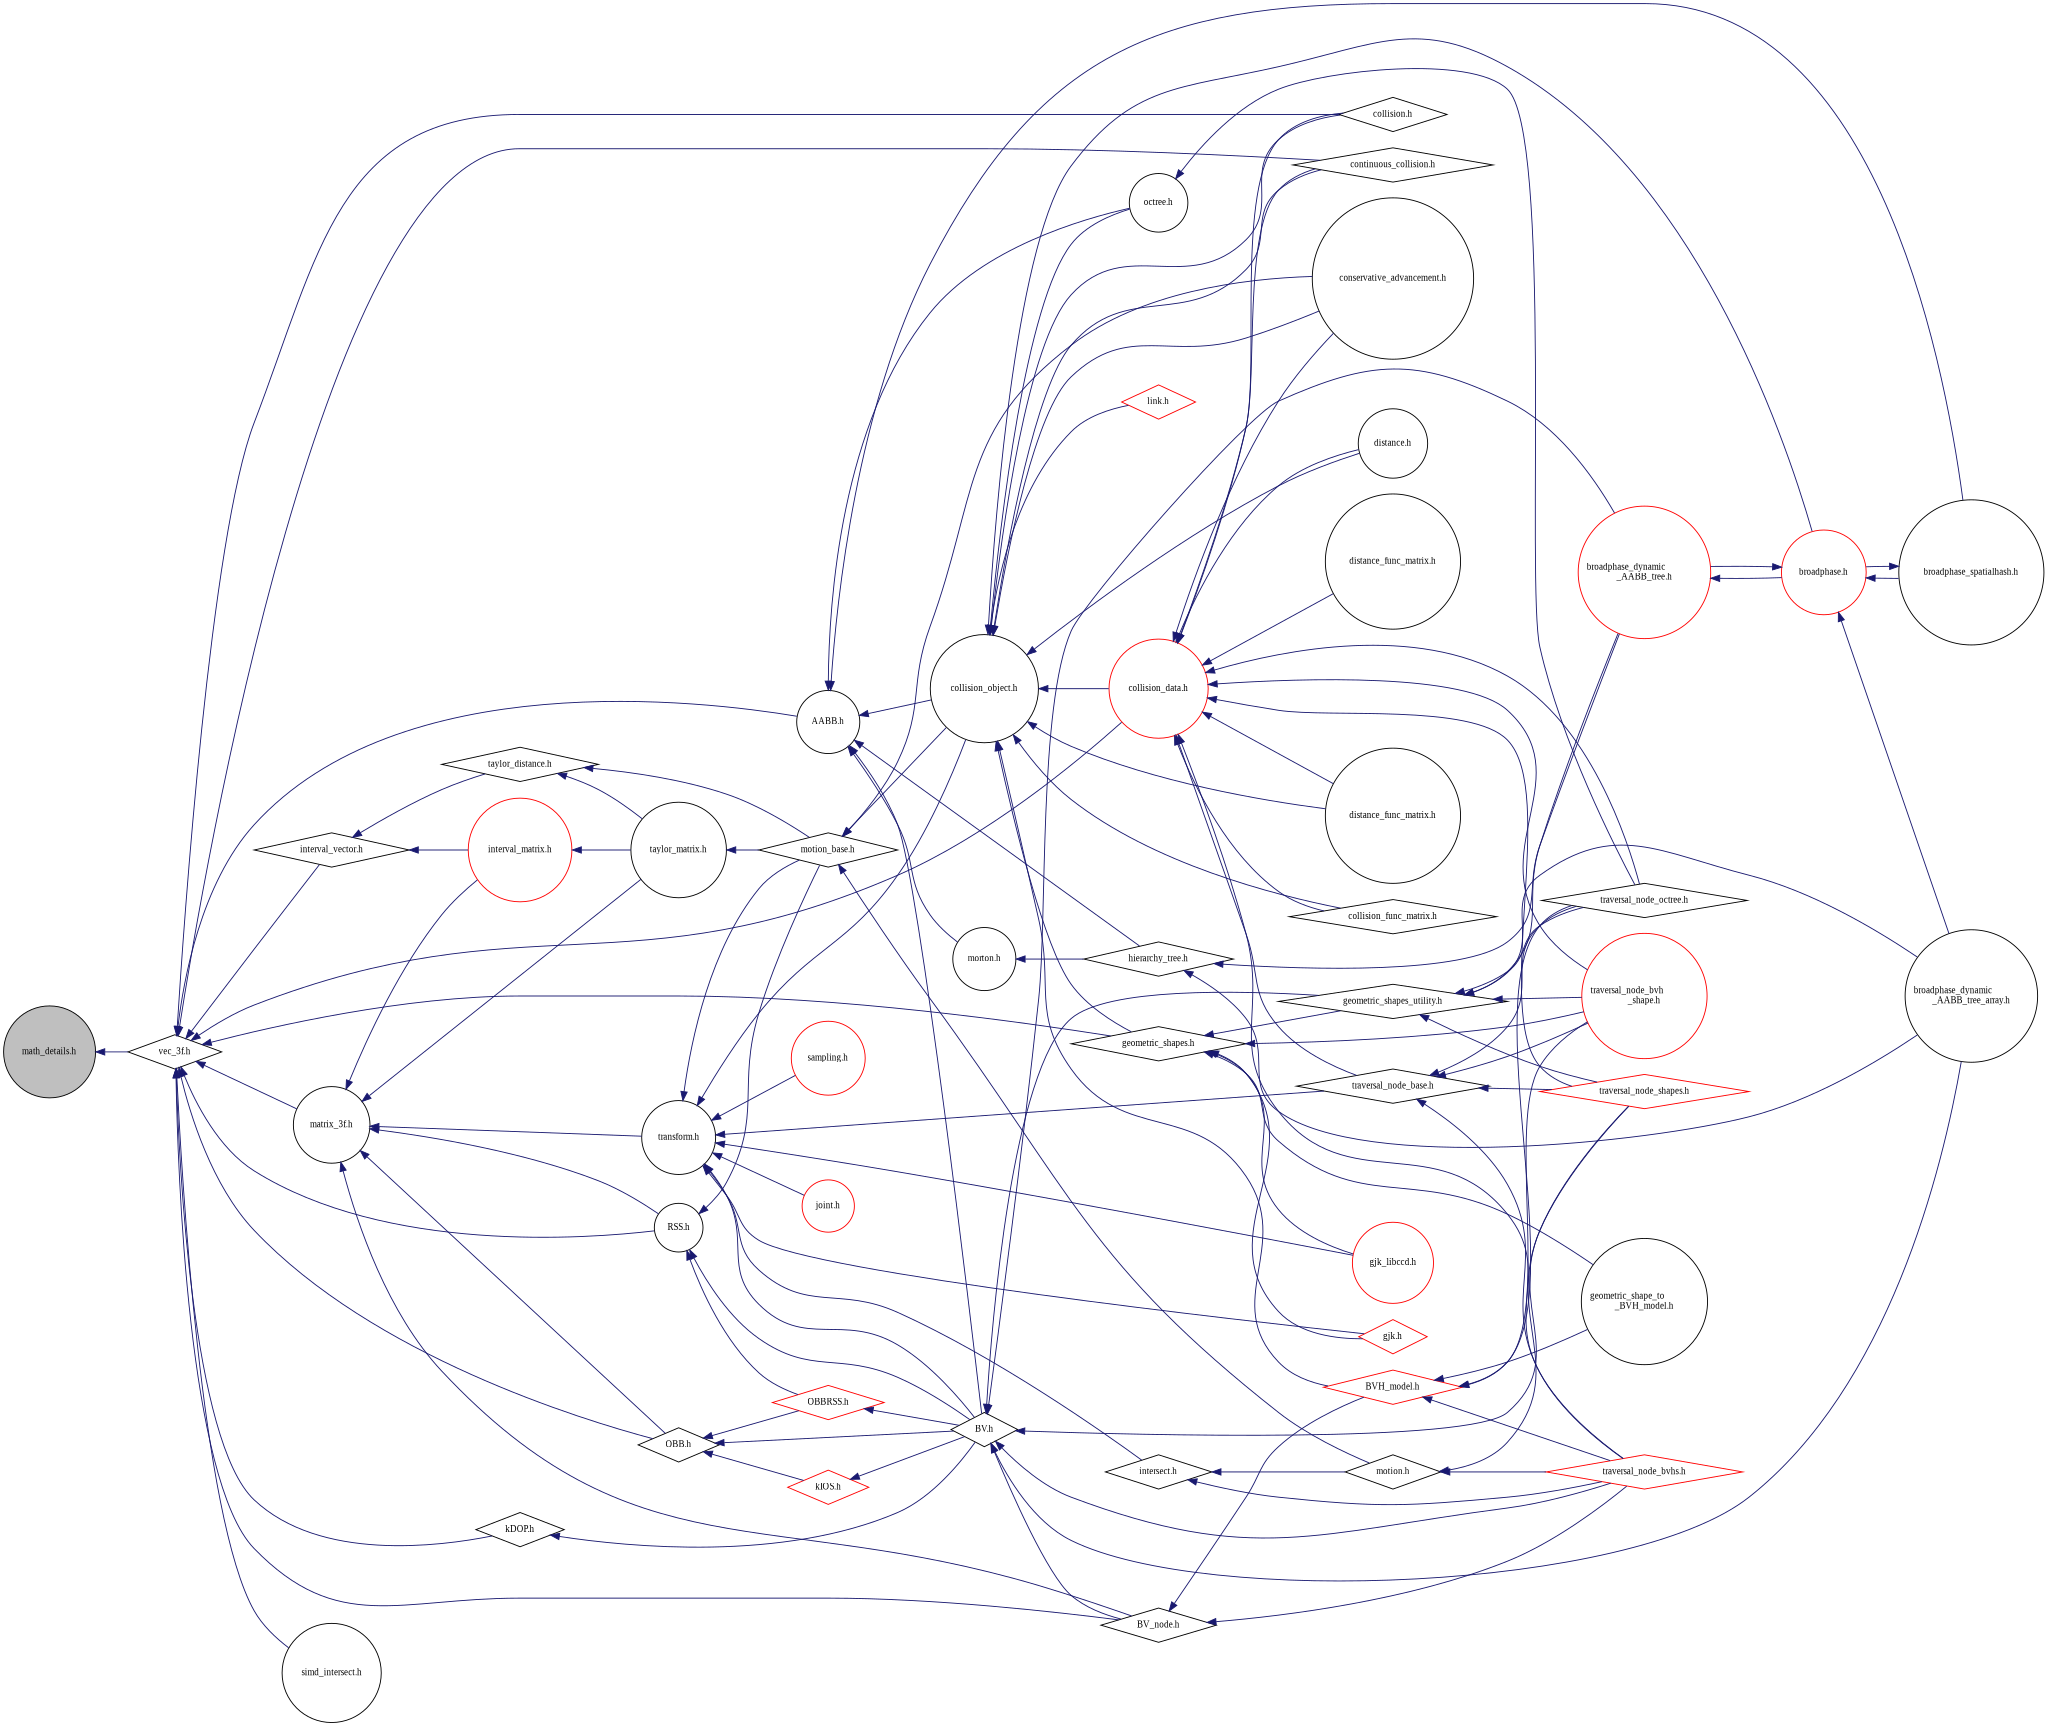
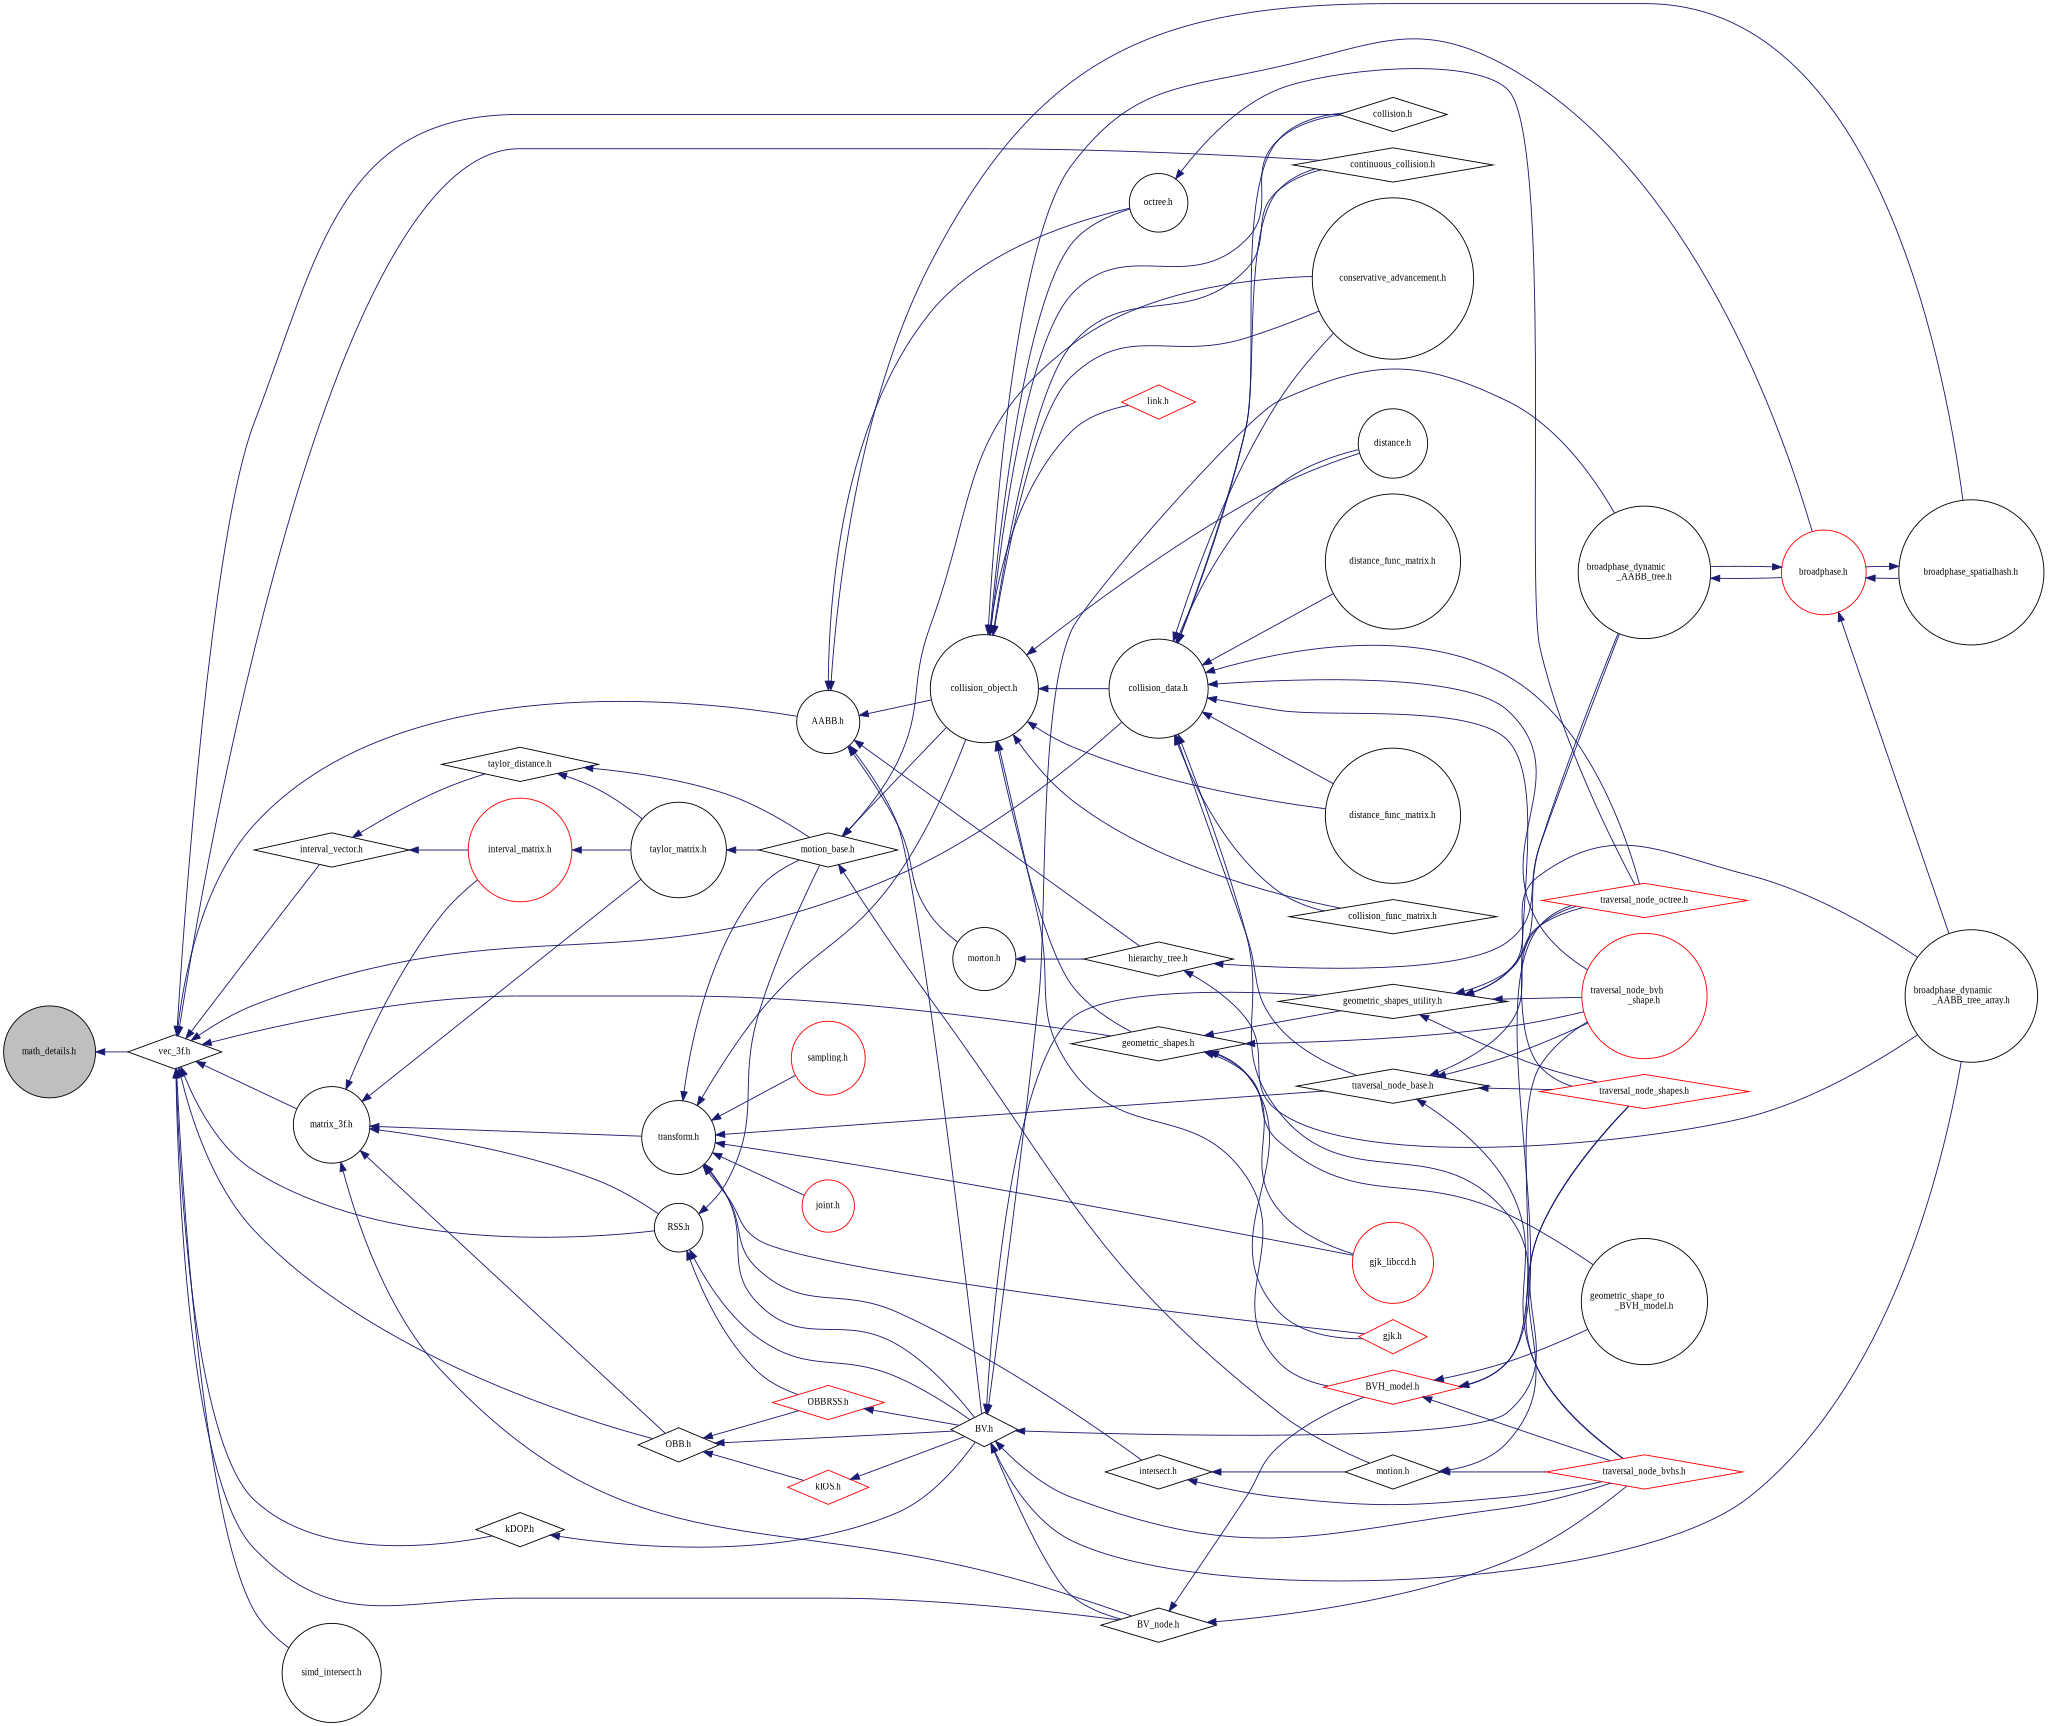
(1644, 572) -> (1644, 572)
(1159, 689) -> (1159, 689)
(1644, 900) -> (1644, 900)
